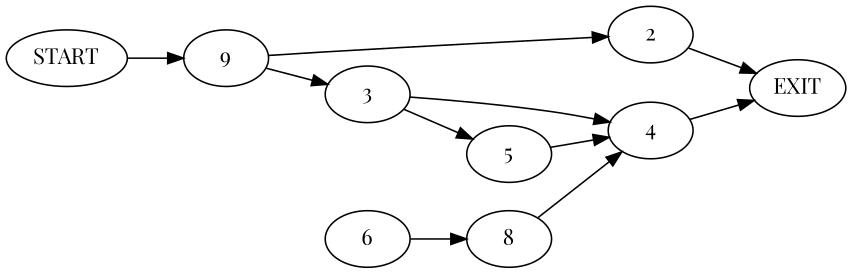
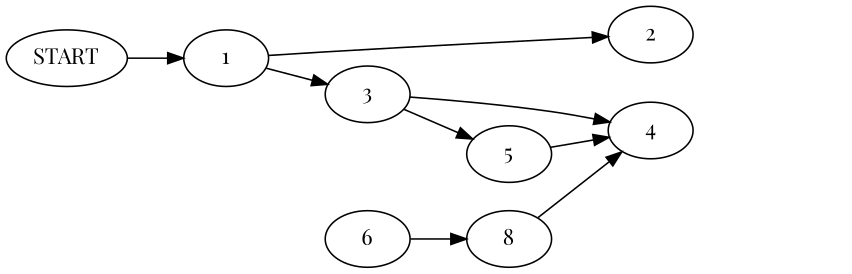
(226, 58) -> (226, 58)
(798, 88) -> none
